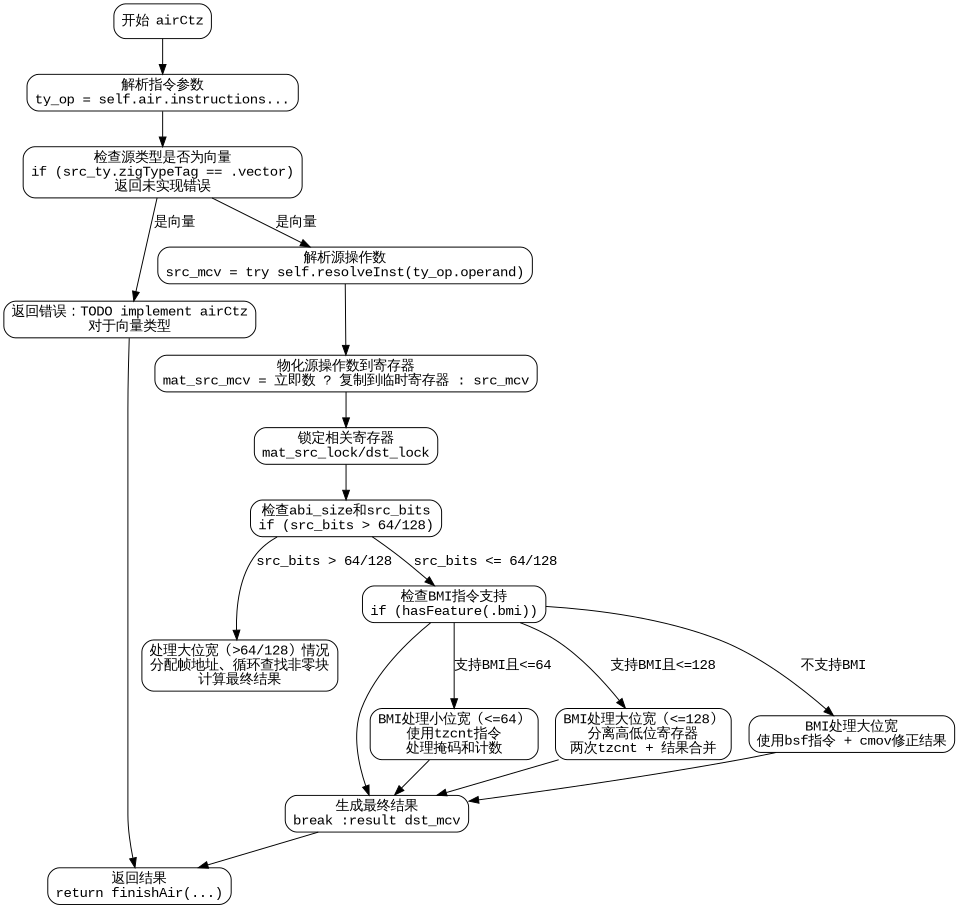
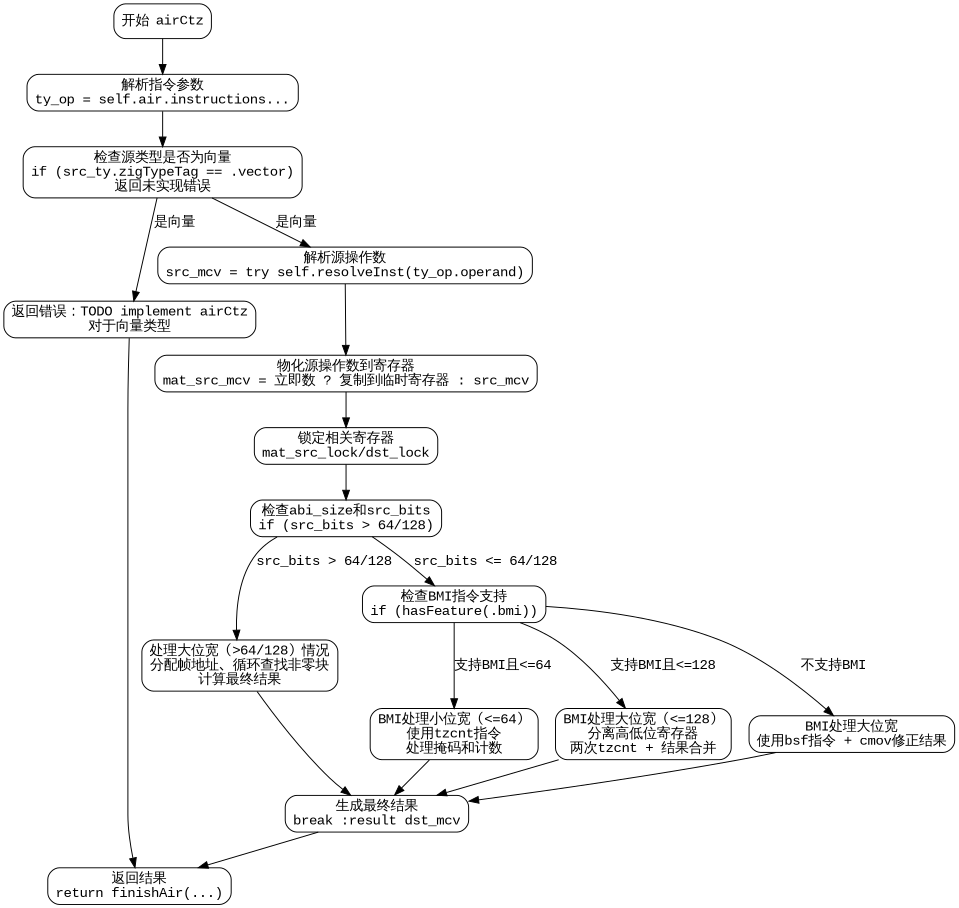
(368, 694) -> (297, 743)
